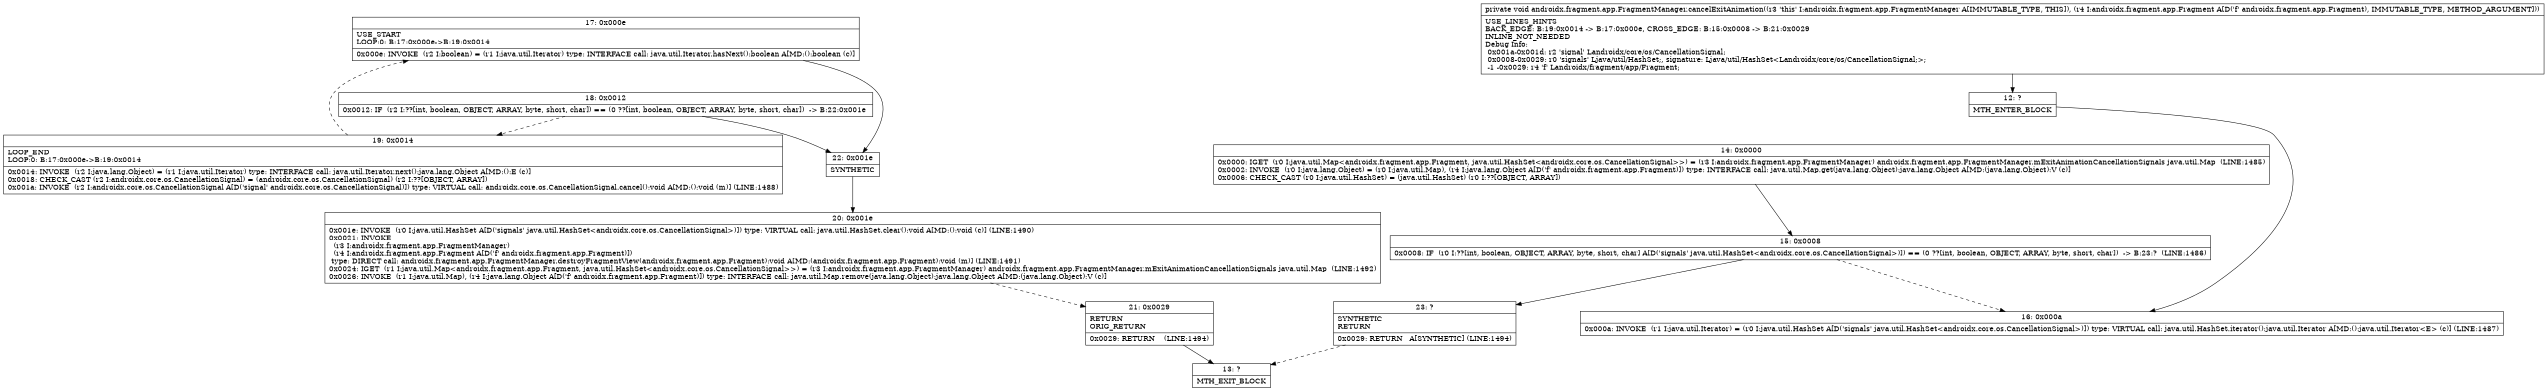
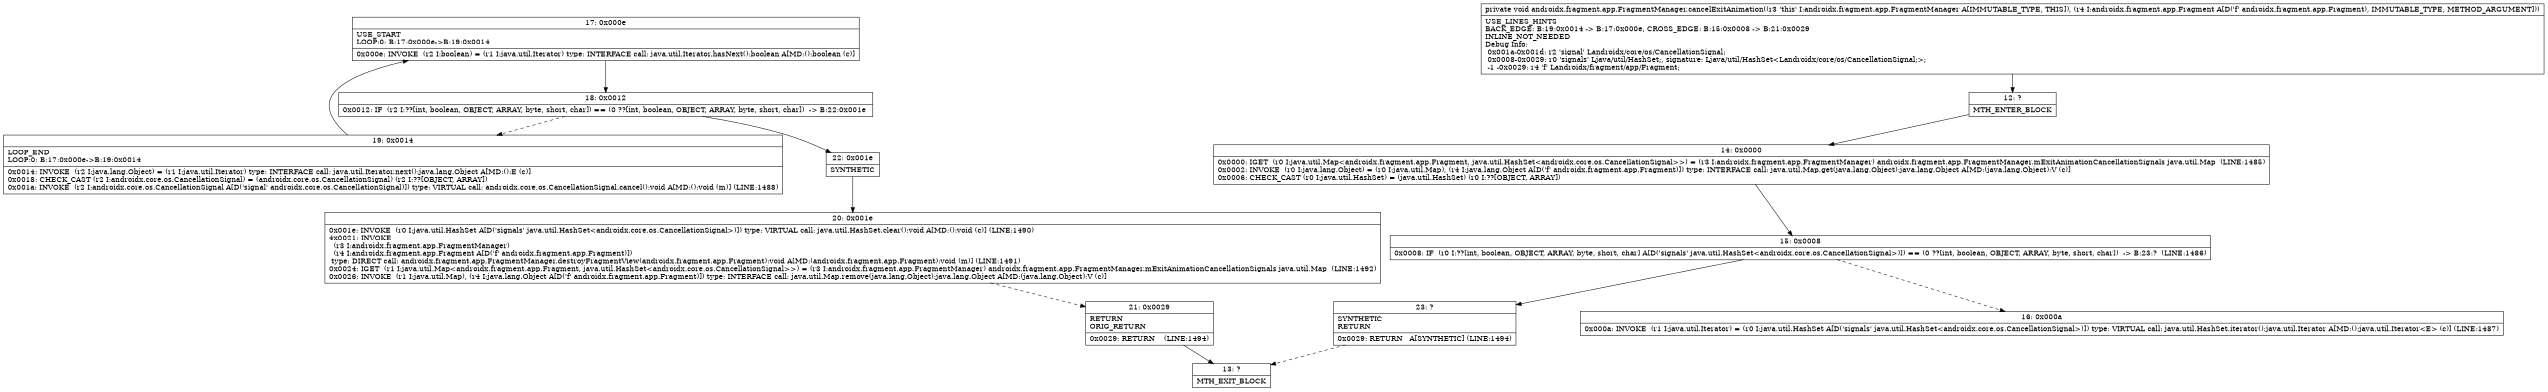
(344, 84) -> (344, 84)
(870, 86) -> (606, 74)
(2282, 147) -> (1901, 129)
(363, 238) -> (363, 238)
